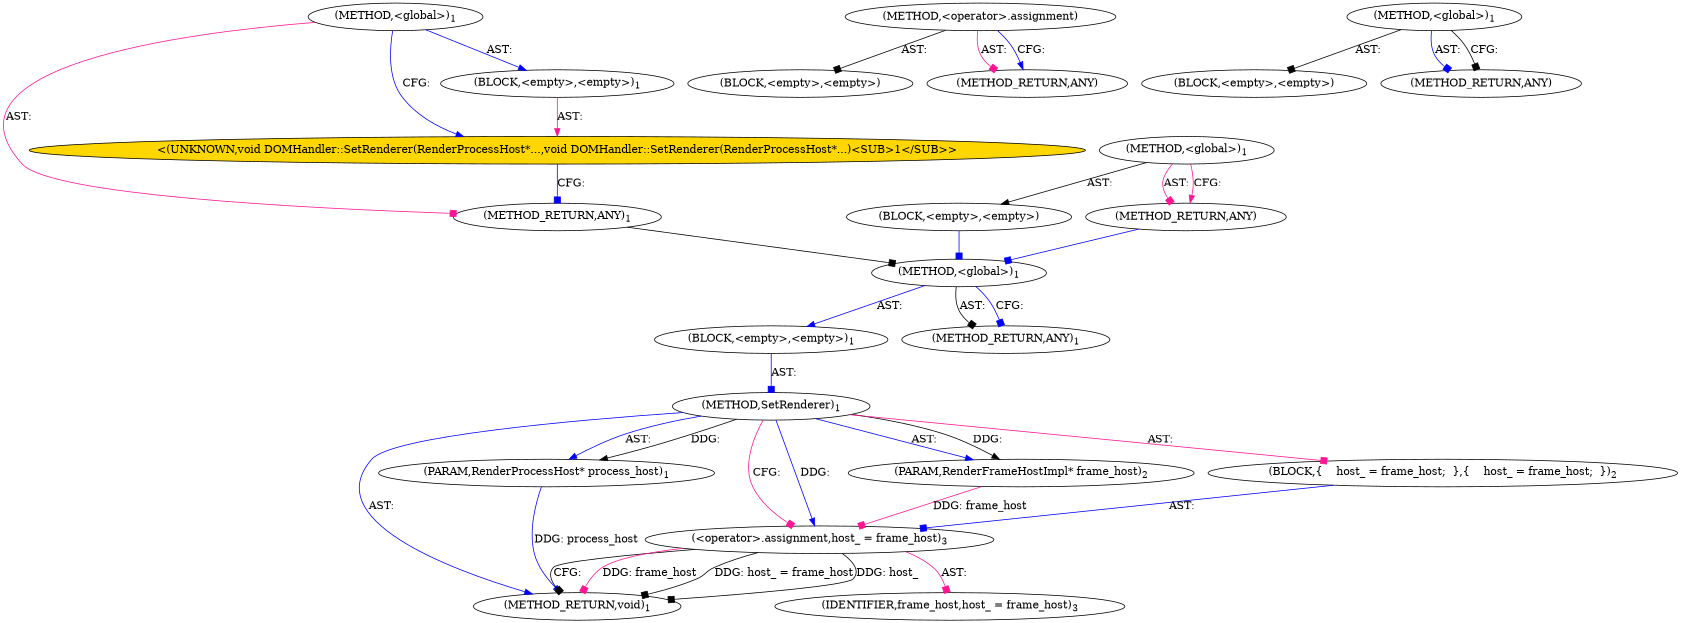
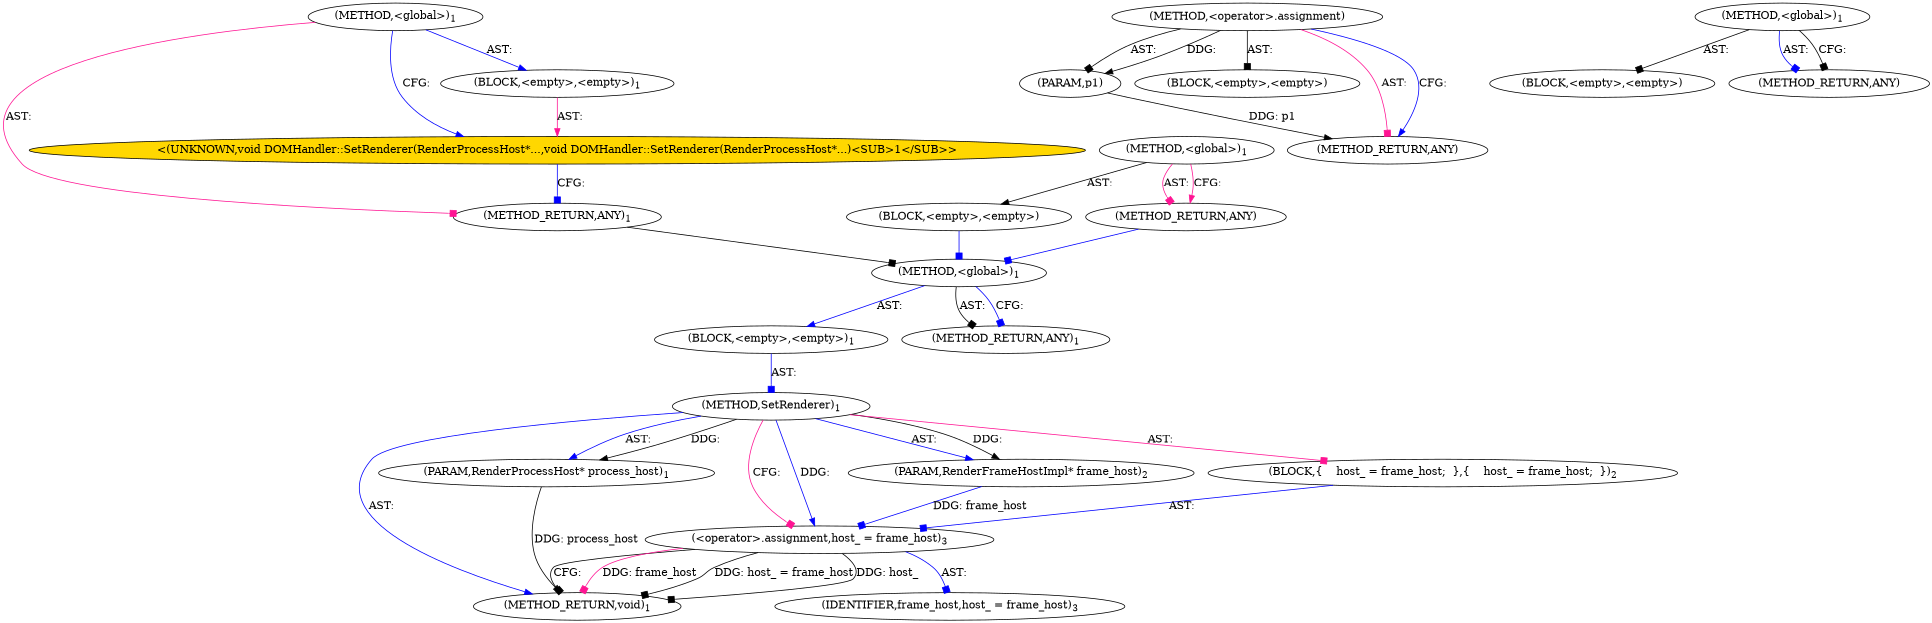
none -> (1070, 84)
(924, 505) -> (924, 505)
(532, 540) -> (532, 540)
(929, 564) -> (929, 564)
